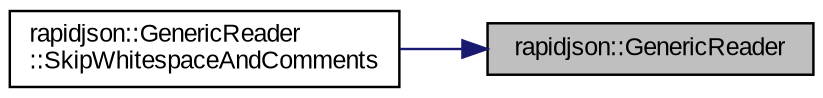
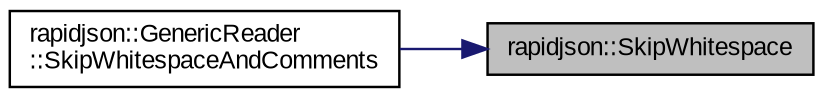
(650, 49) -> (650, 49)
